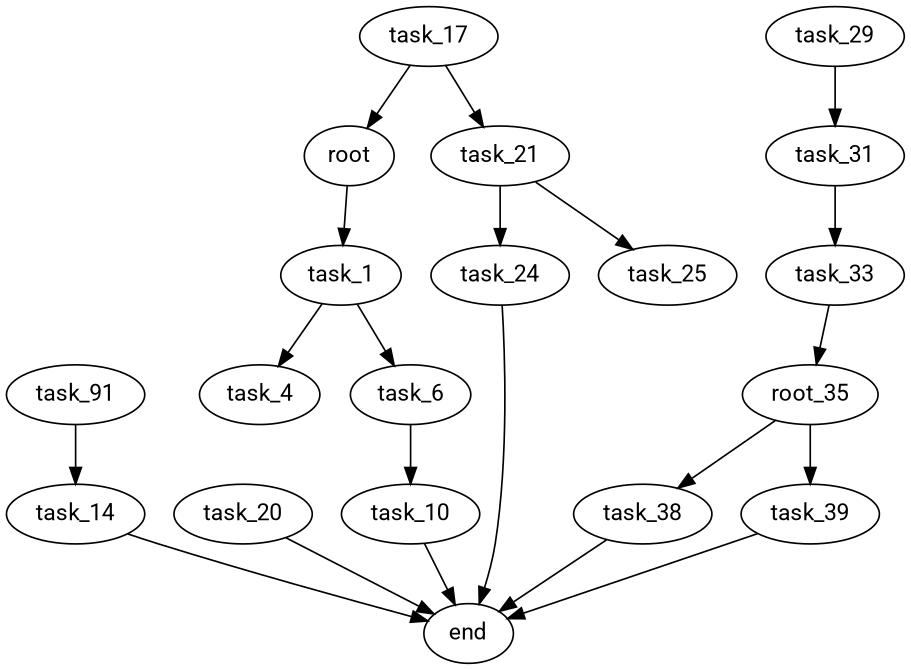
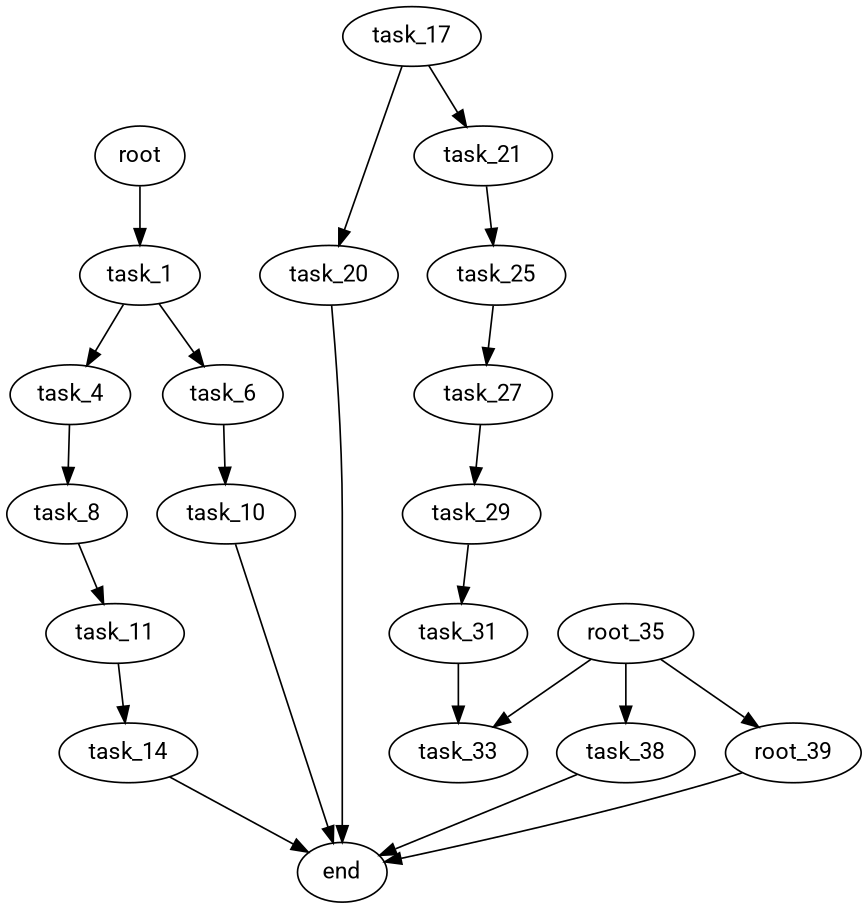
(393, 90) -> (373, 148)
(500, 275) -> none
(824, 327) -> (549, 688)
(76, 395) -> (115, 633)
none -> (483, 395)
none -> (67, 514)
(810, 514) -> (793, 753)
